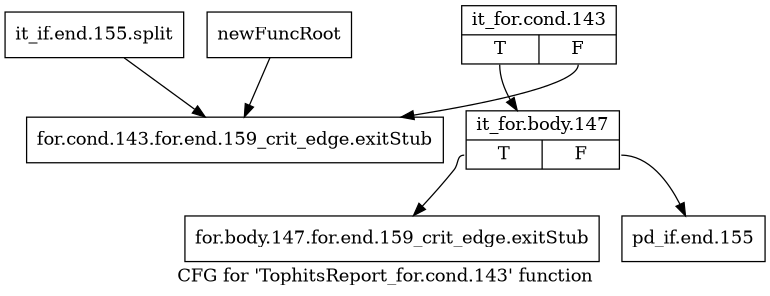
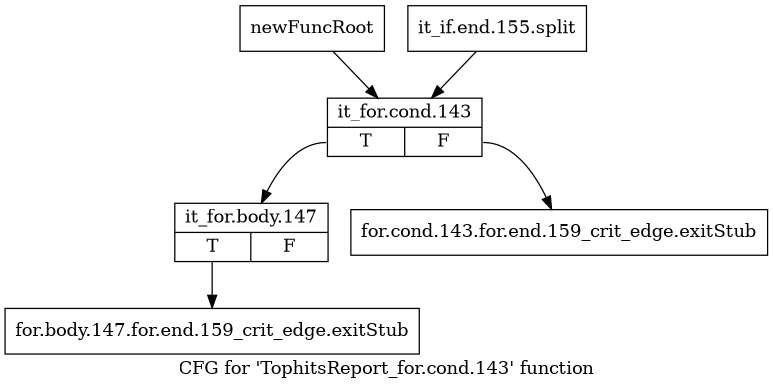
(260, 82) -> (351, 70)
(159, 84) -> (458, 70)
(694, 239) -> none
